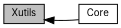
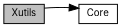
(66, 20) -> (57, 8)
